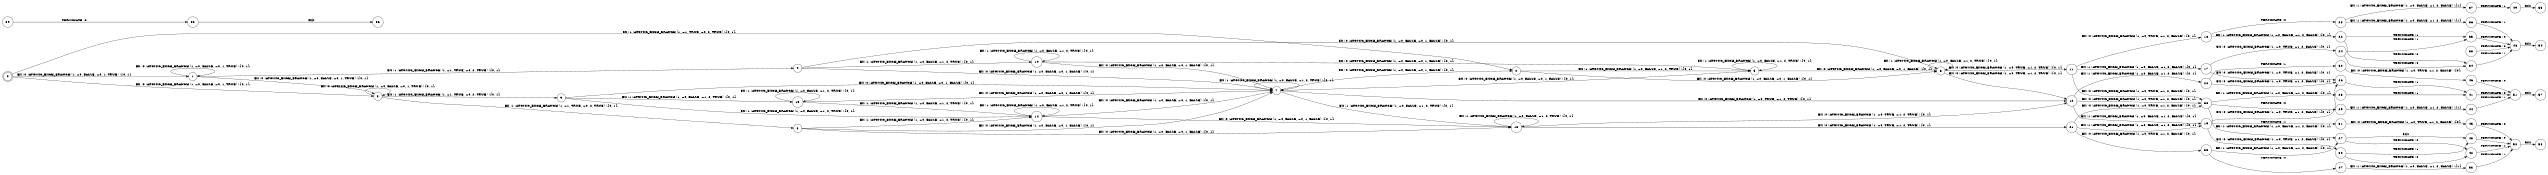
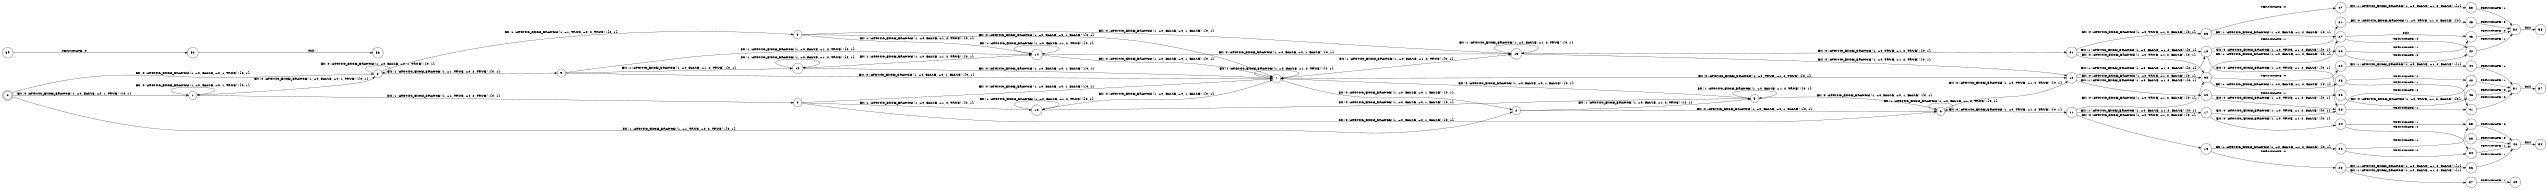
(2540, 8) -> none
none -> (2471, 81)
